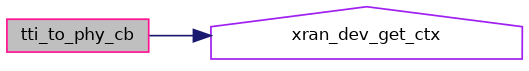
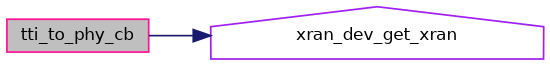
(367, 36) -> (377, 36)
